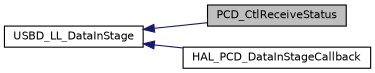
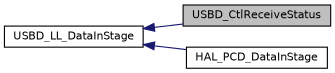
(277, 16) -> (257, 16)
(277, 58) -> (257, 58)
